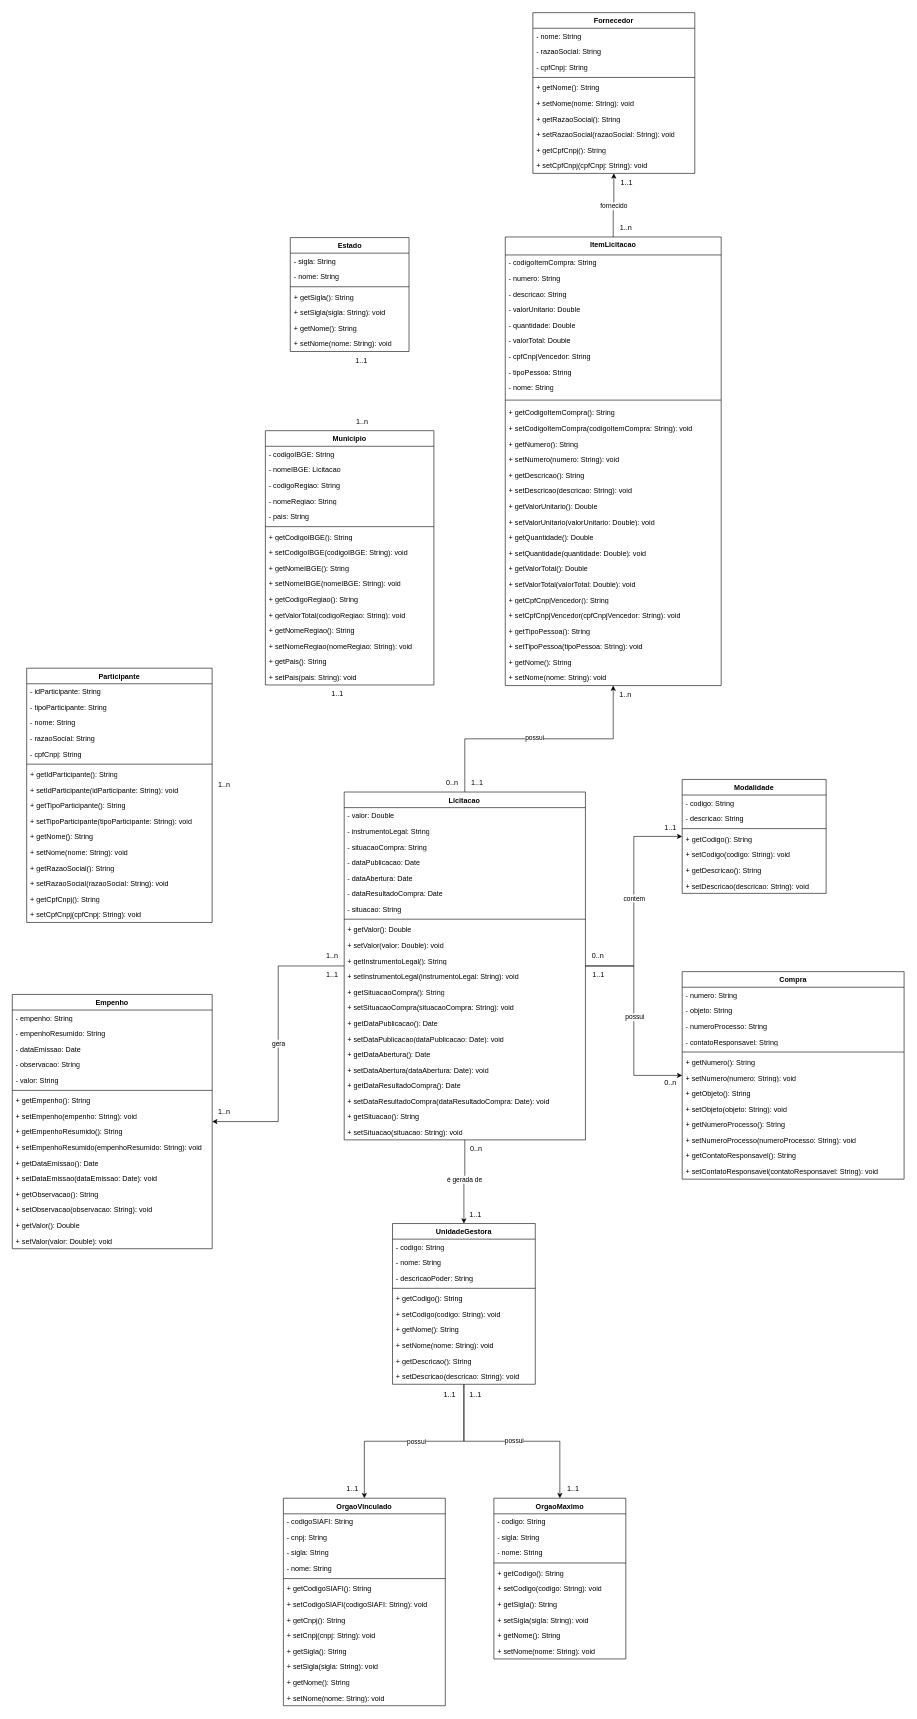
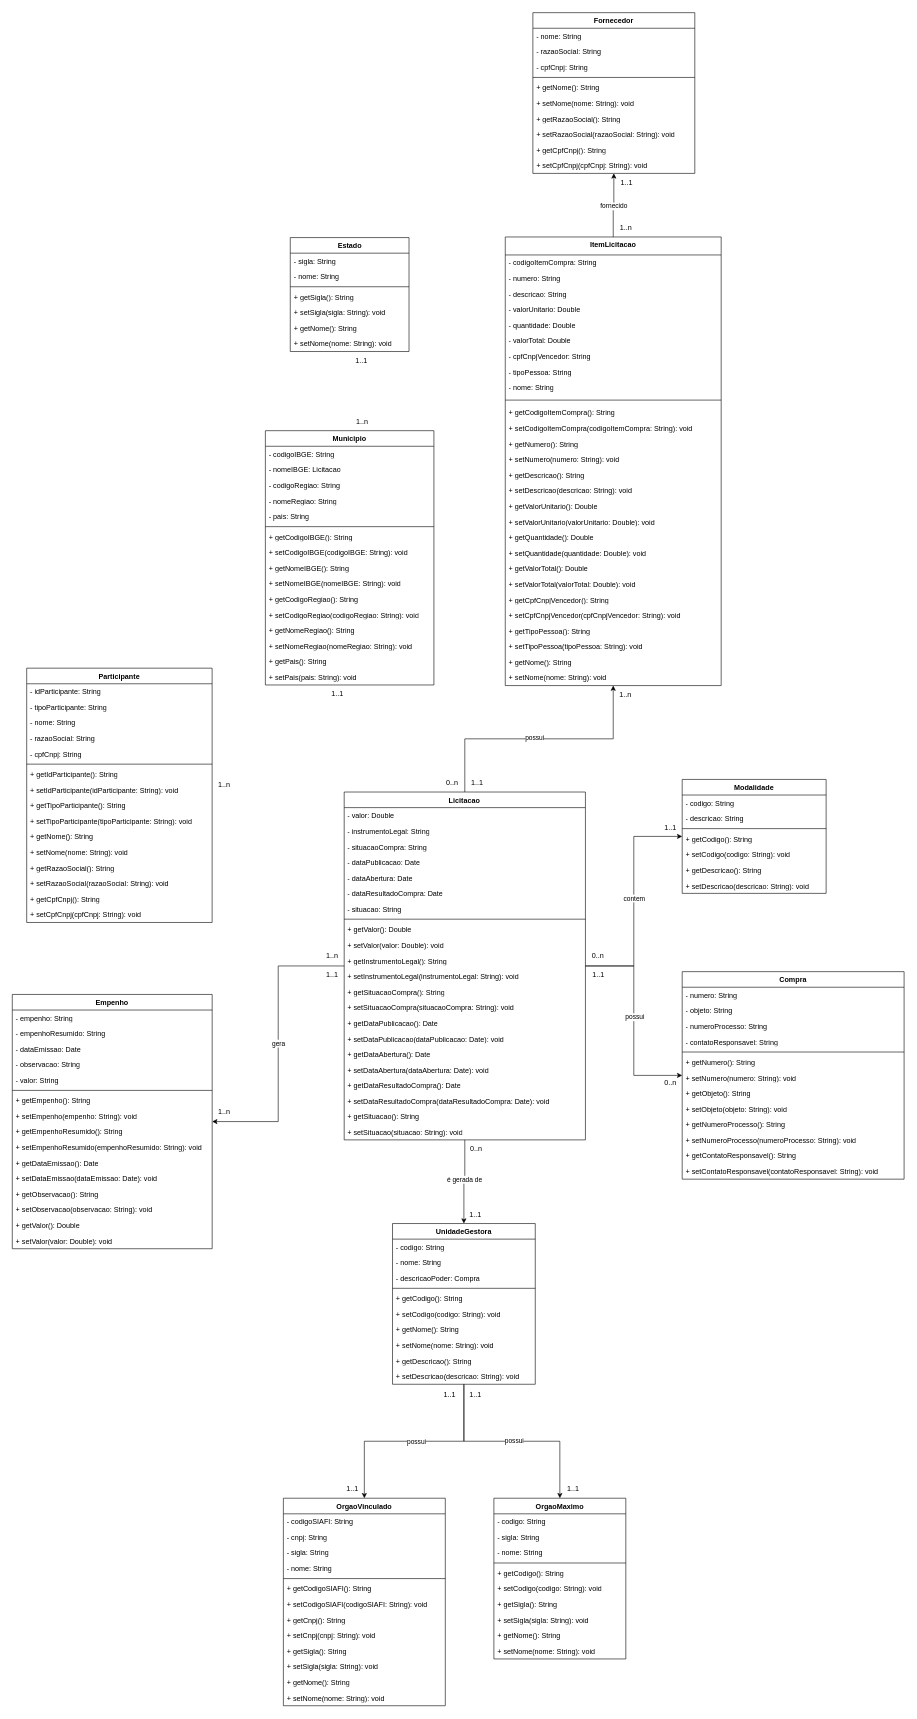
(345, 615) -> (350, 615)
(440, 1279) -> (441, 1279)
